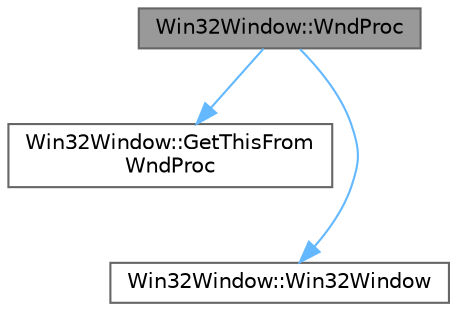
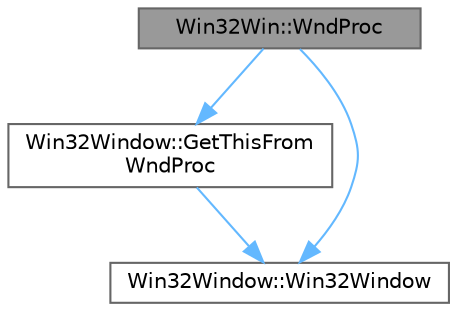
(280, 28) -> (280, 28)
none -> (223, 217)
